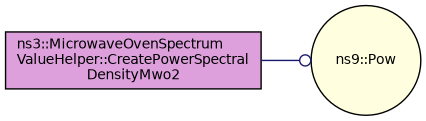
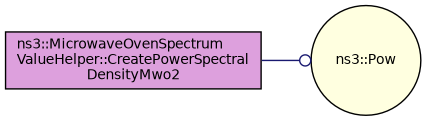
(366, 60) -> (366, 60)
